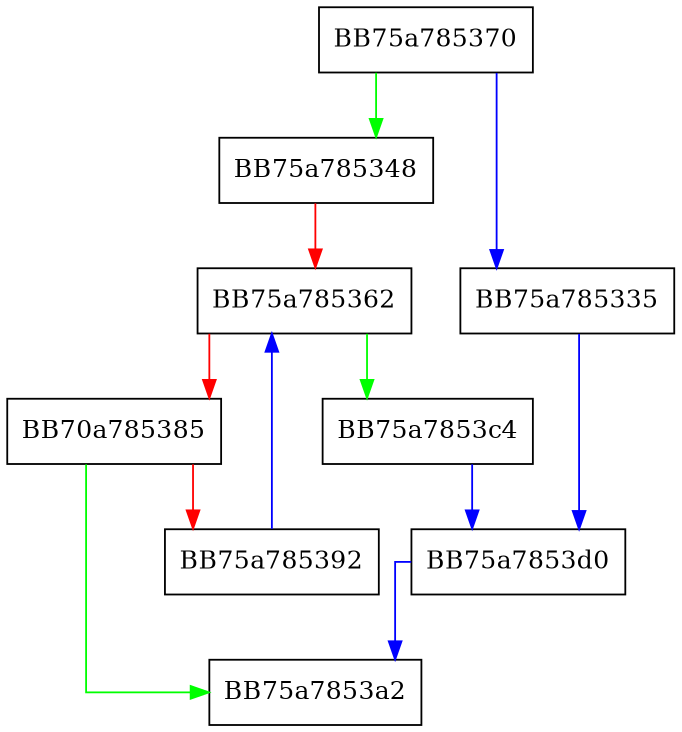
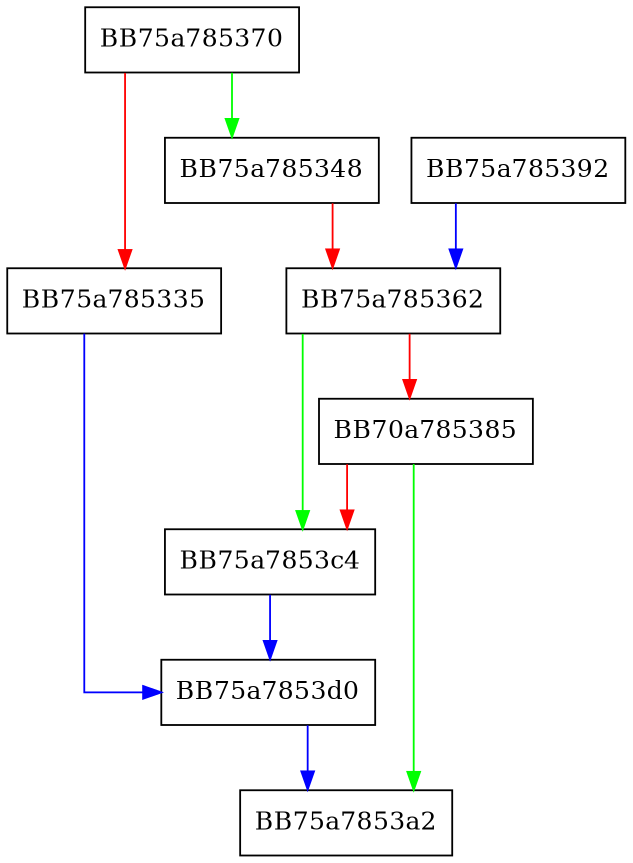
(497, 161) -> (125, 161)
(193, 487) -> (347, 487)
